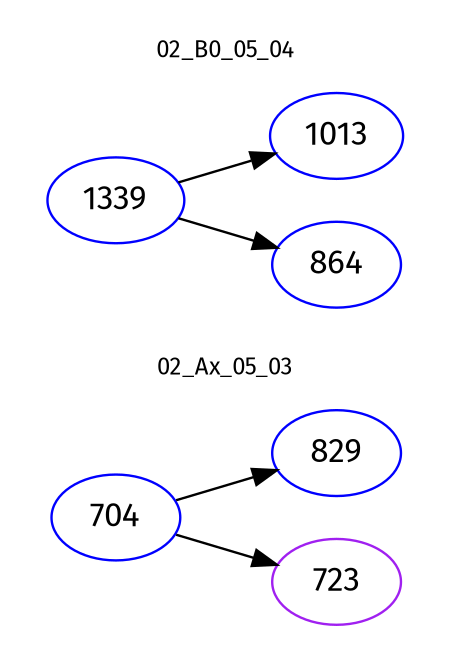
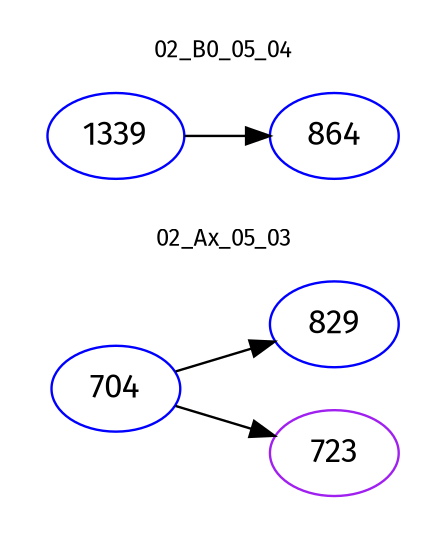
(337, 136) -> none
